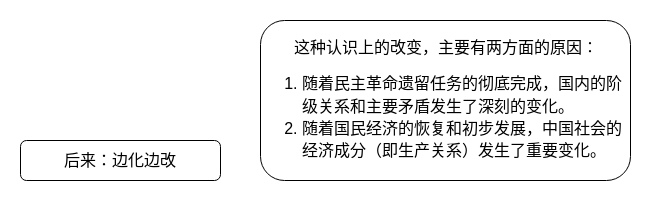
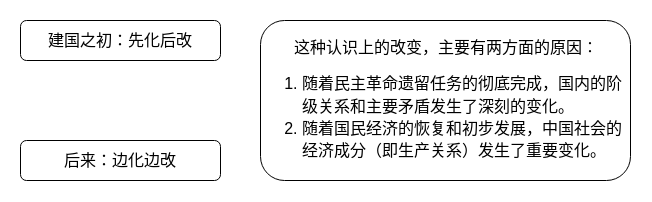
none -> (121, 41)
